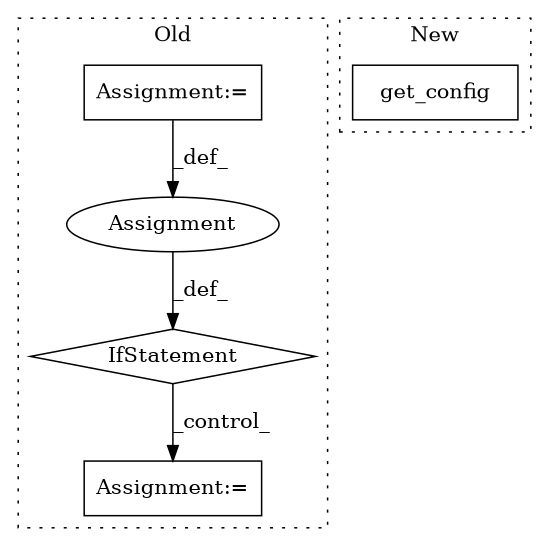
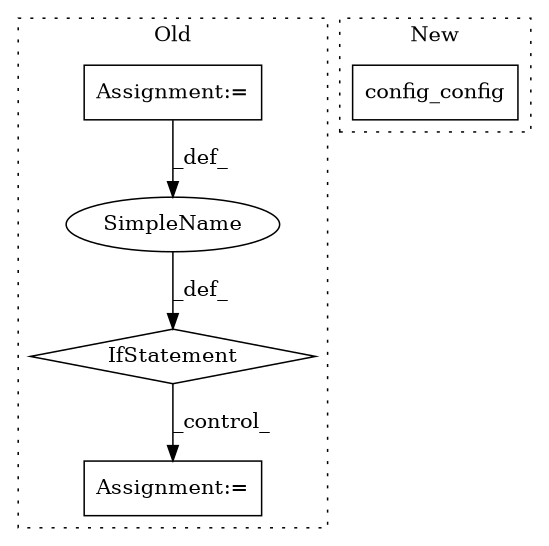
(435, 93) -> (435, 93)
(173, 224) -> (173, 224)
